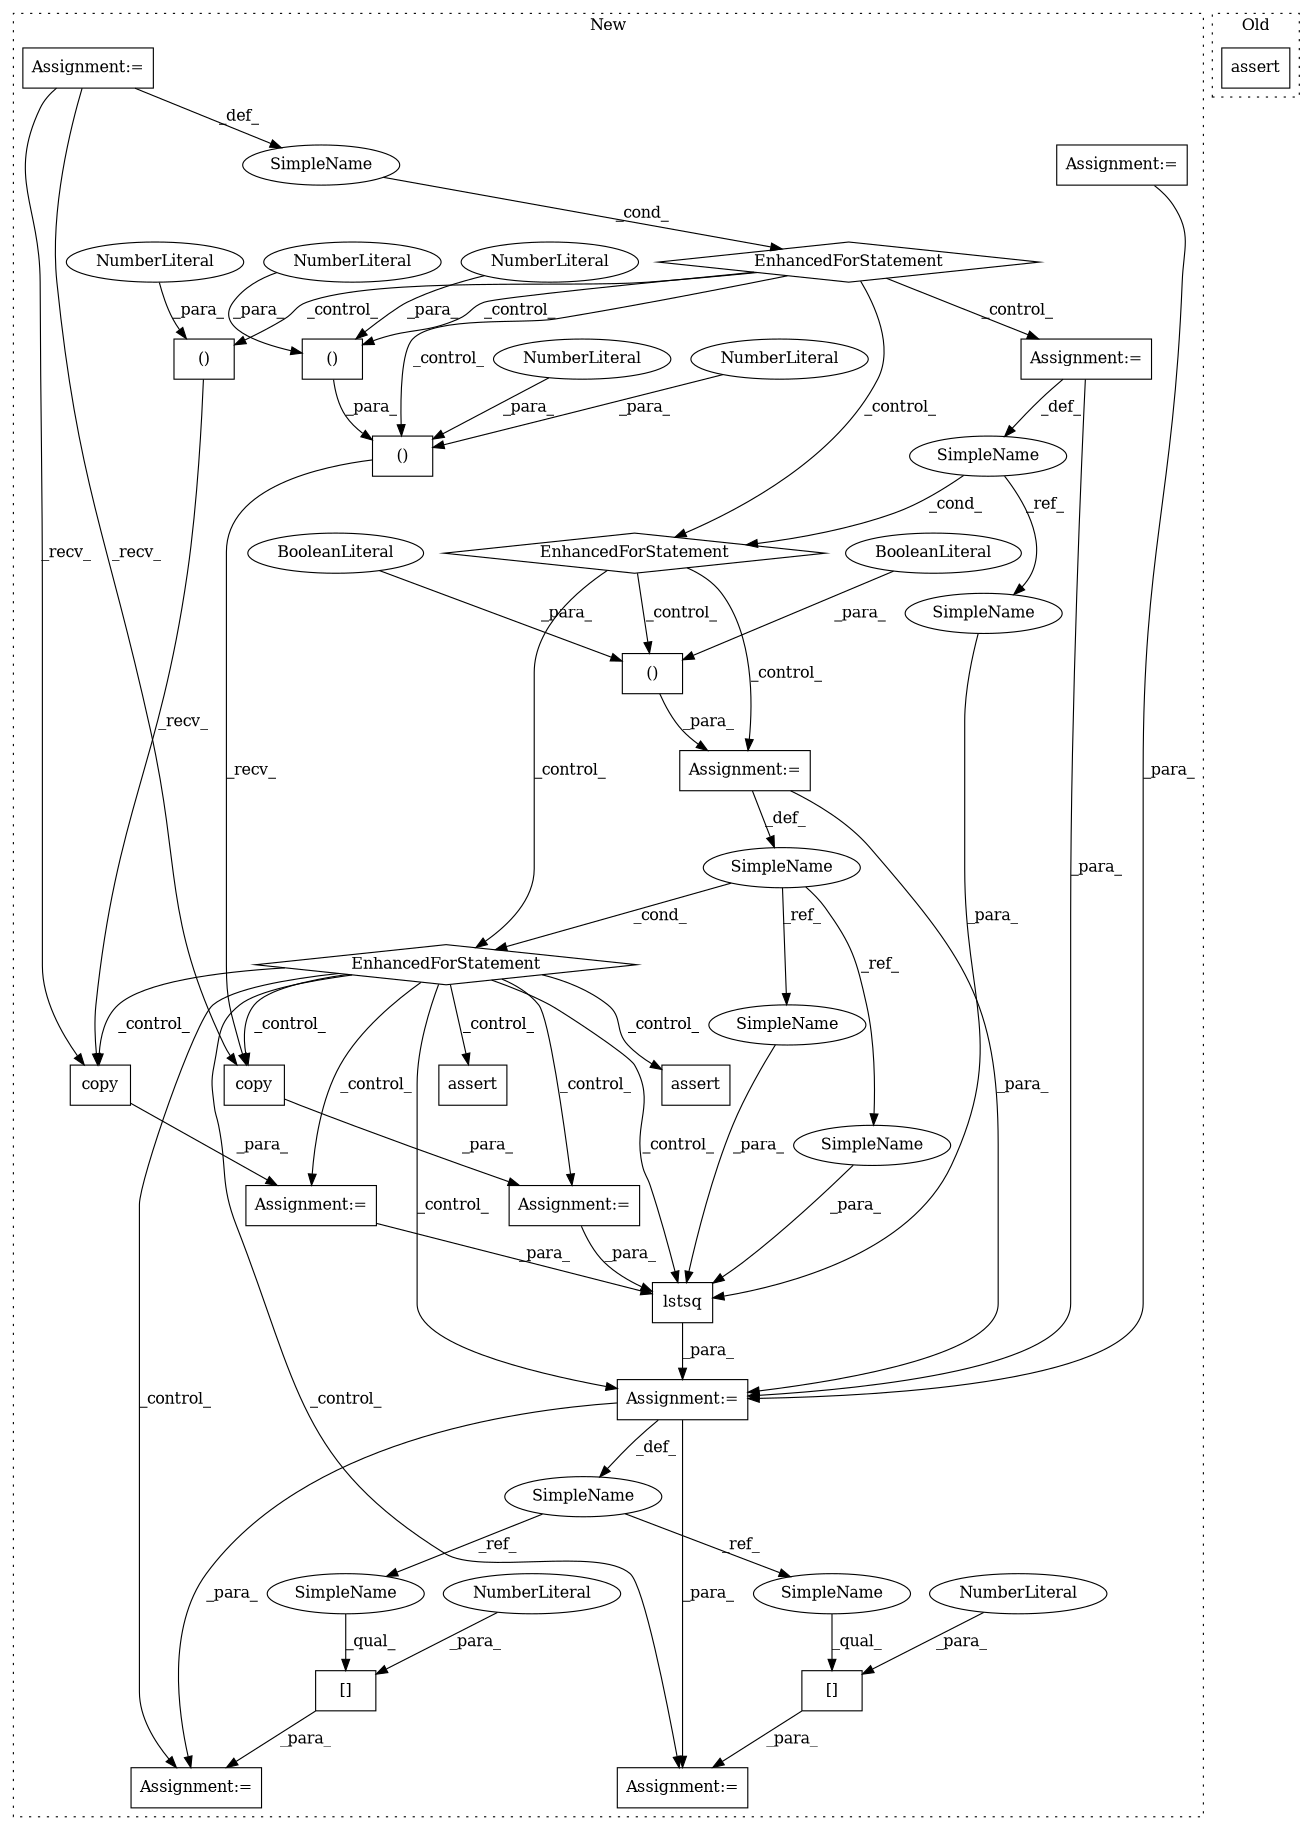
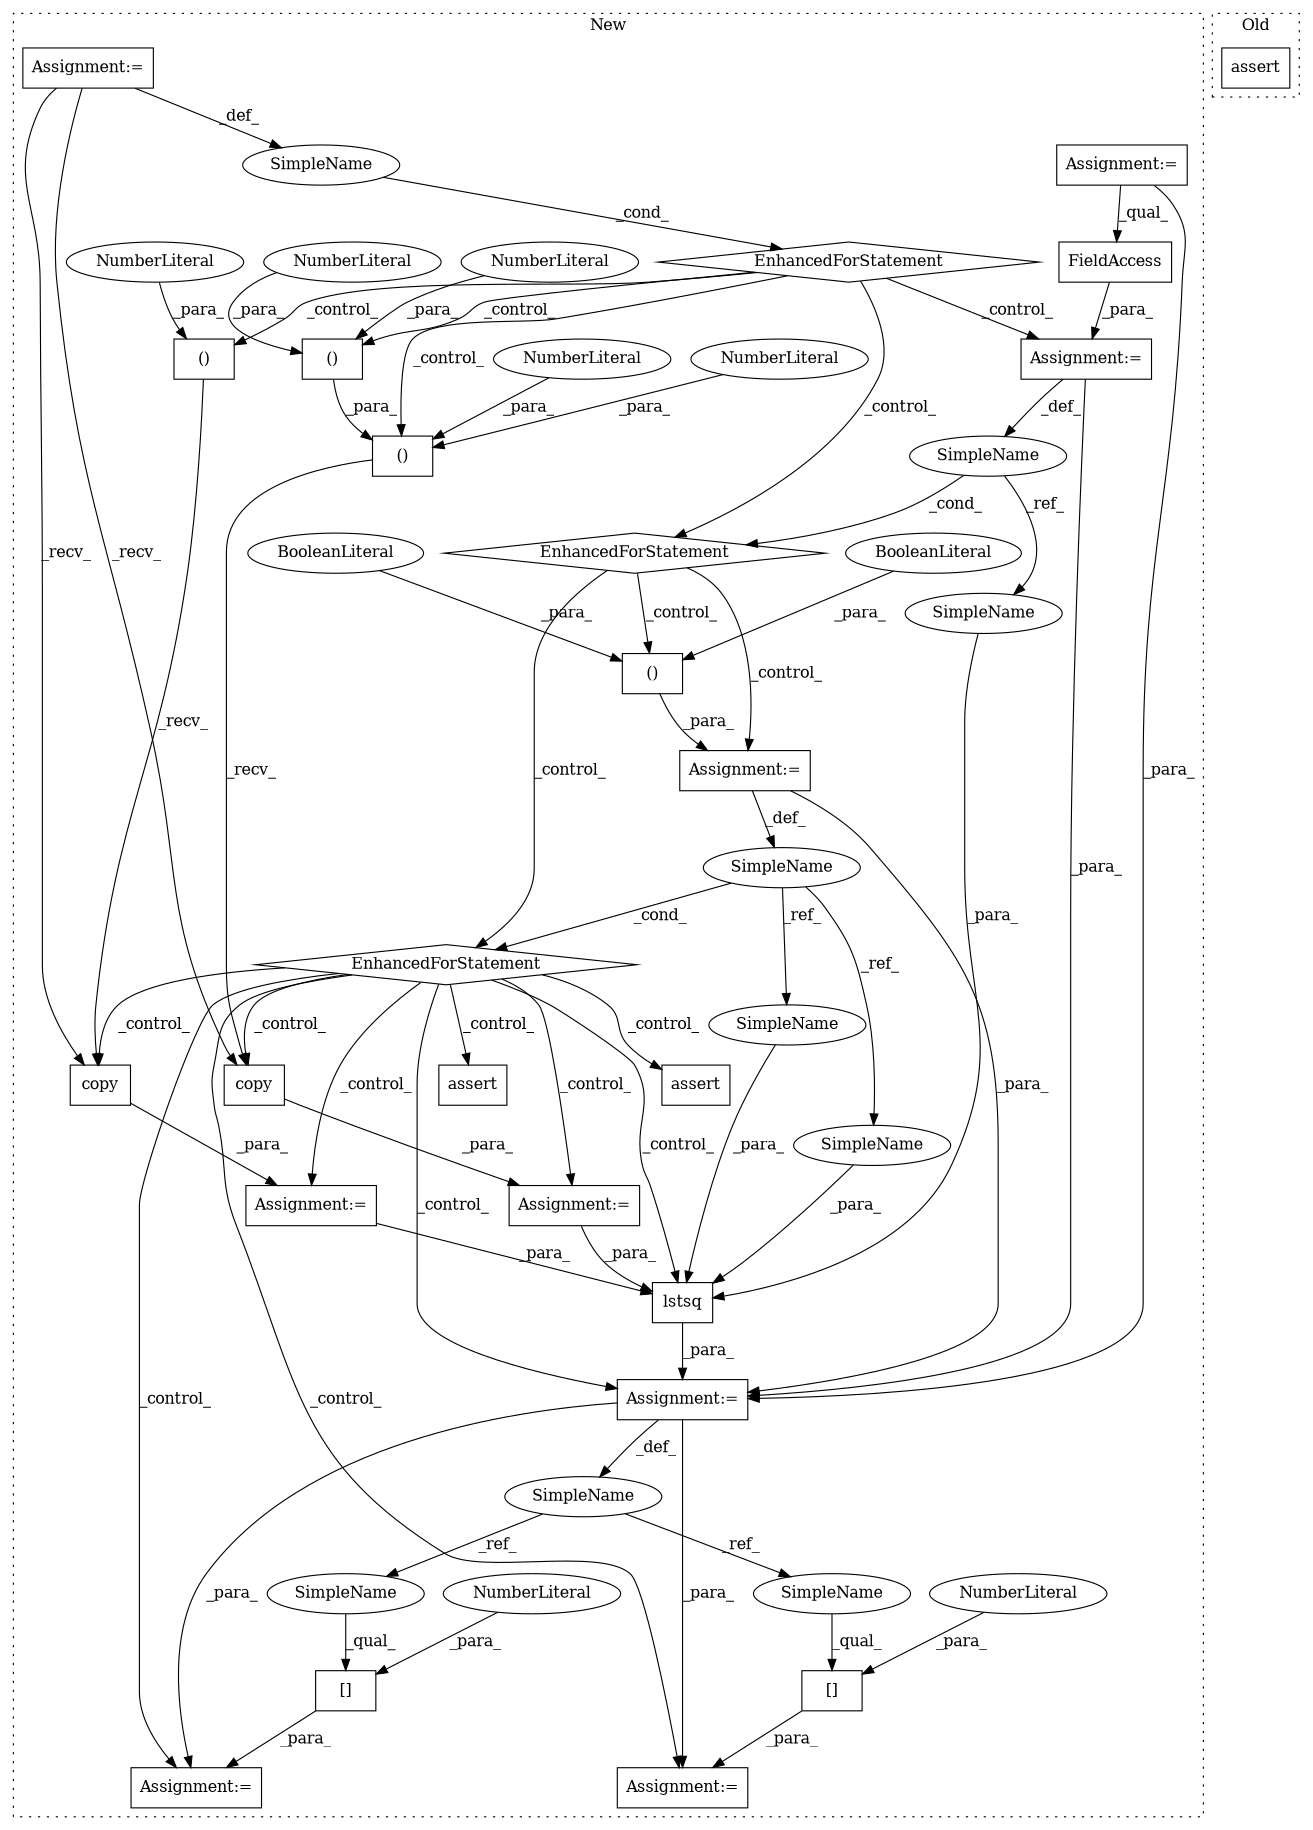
none -> (1115, 262)
